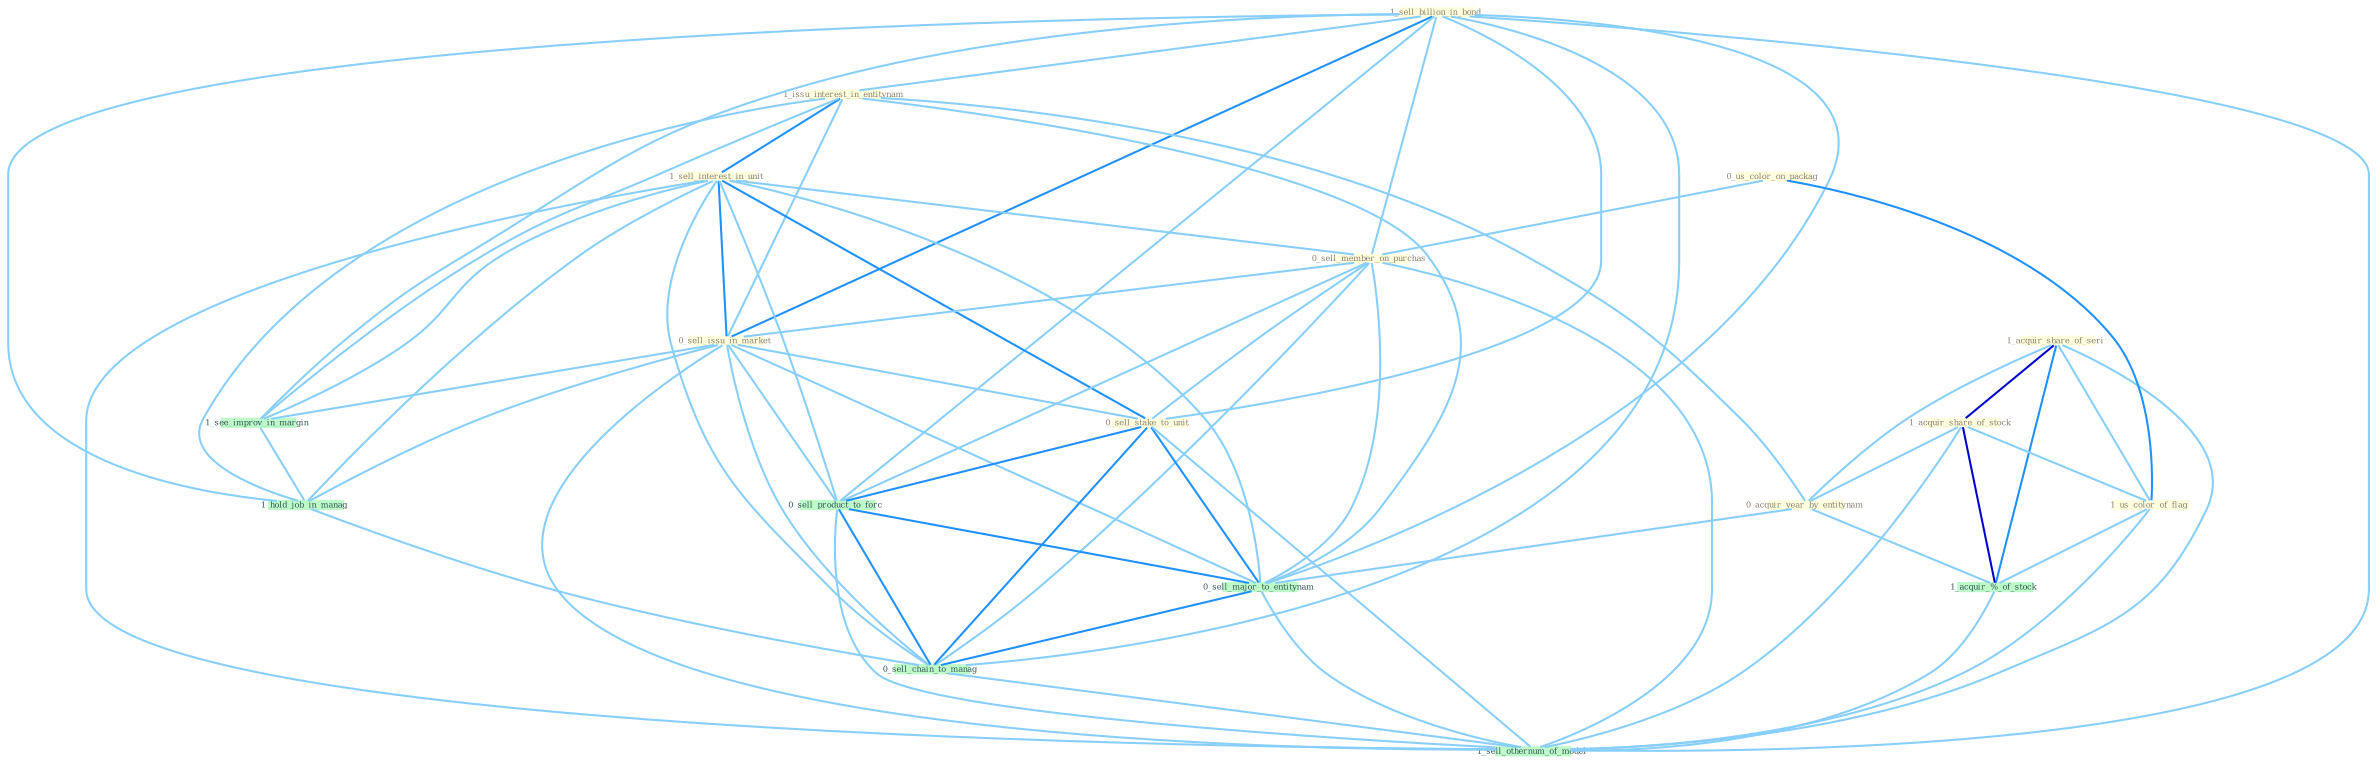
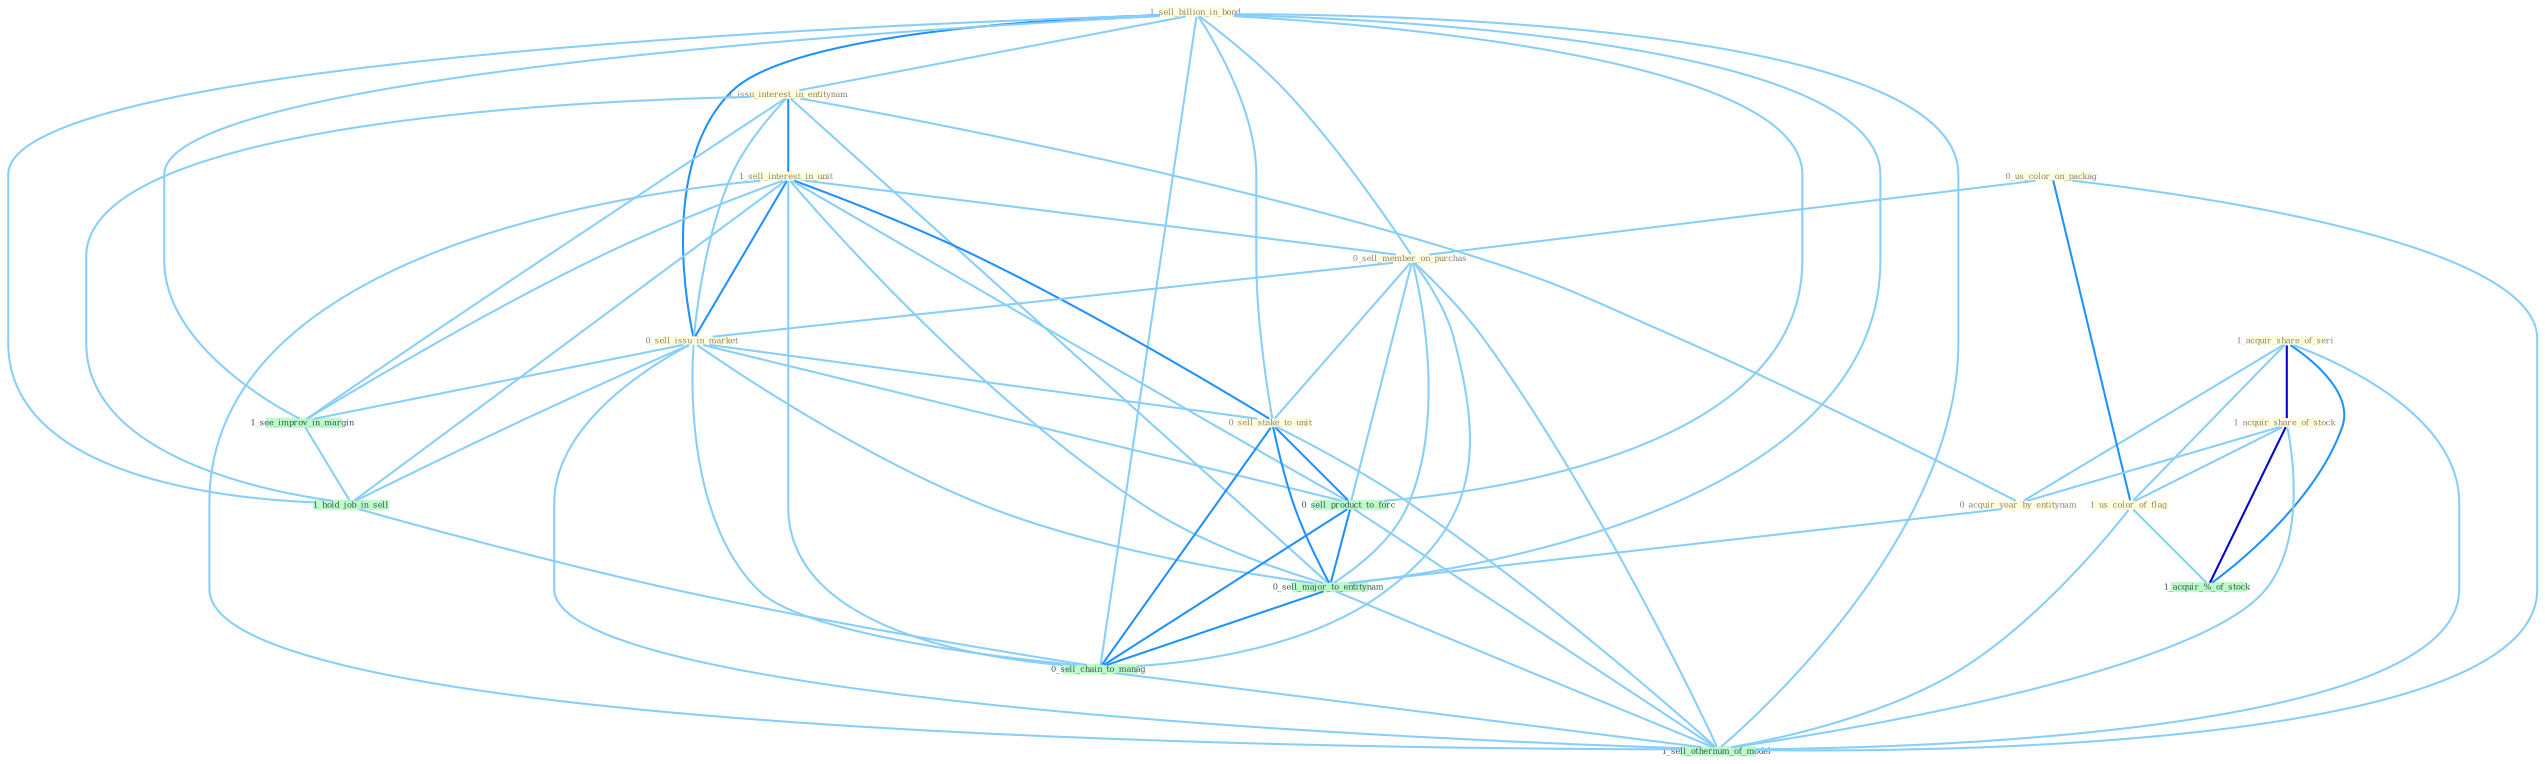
(306, 505) -> (351, 505)
(1901, 546) -> none
(1807, 723) -> (2521, 621)
